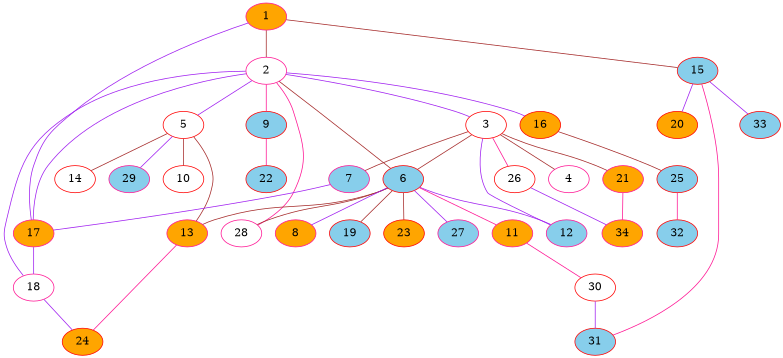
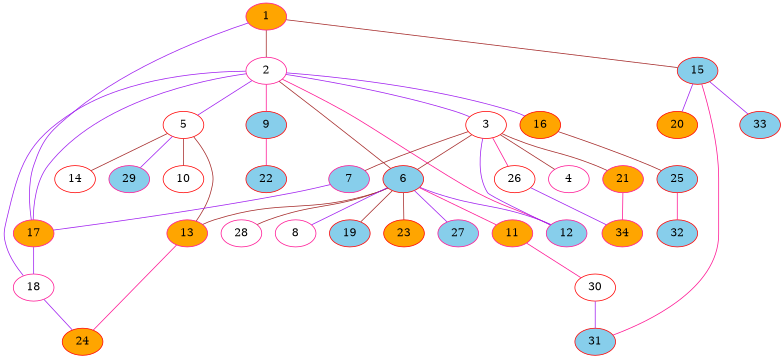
(303, 160) -> (421, 159)
(296, 233) -> (296, 233)
